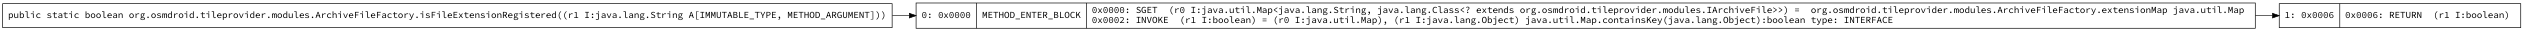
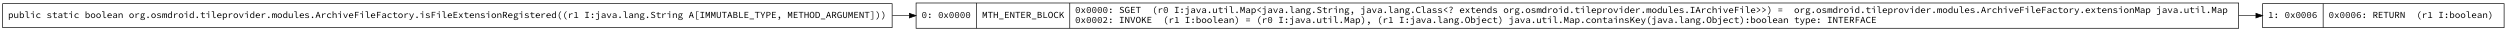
(1032, 15) -> (1023, 15)
